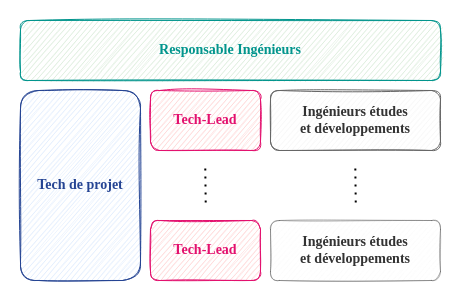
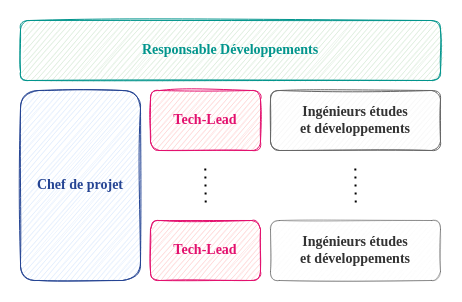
(231, 51) -> (231, 51)
(81, 186) -> (81, 186)
